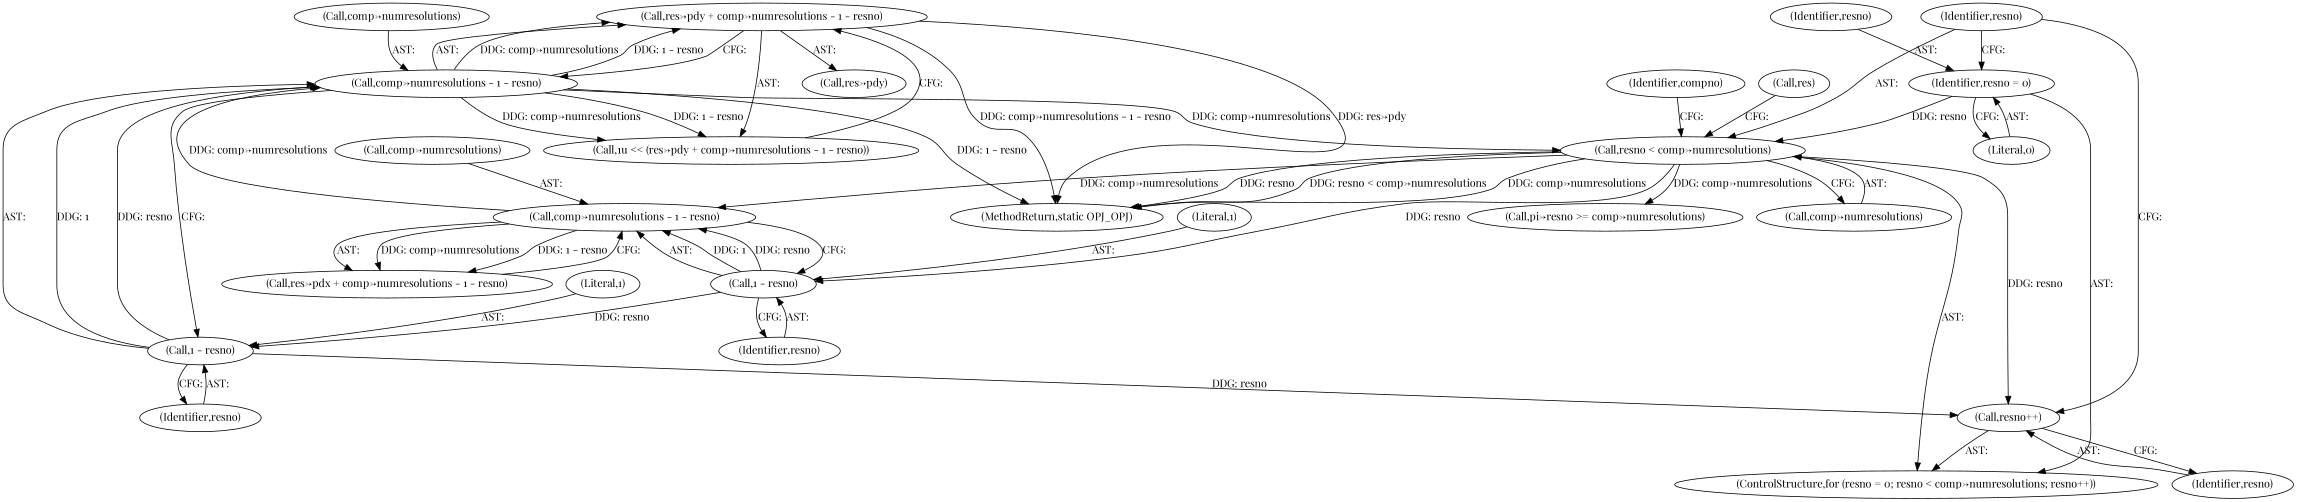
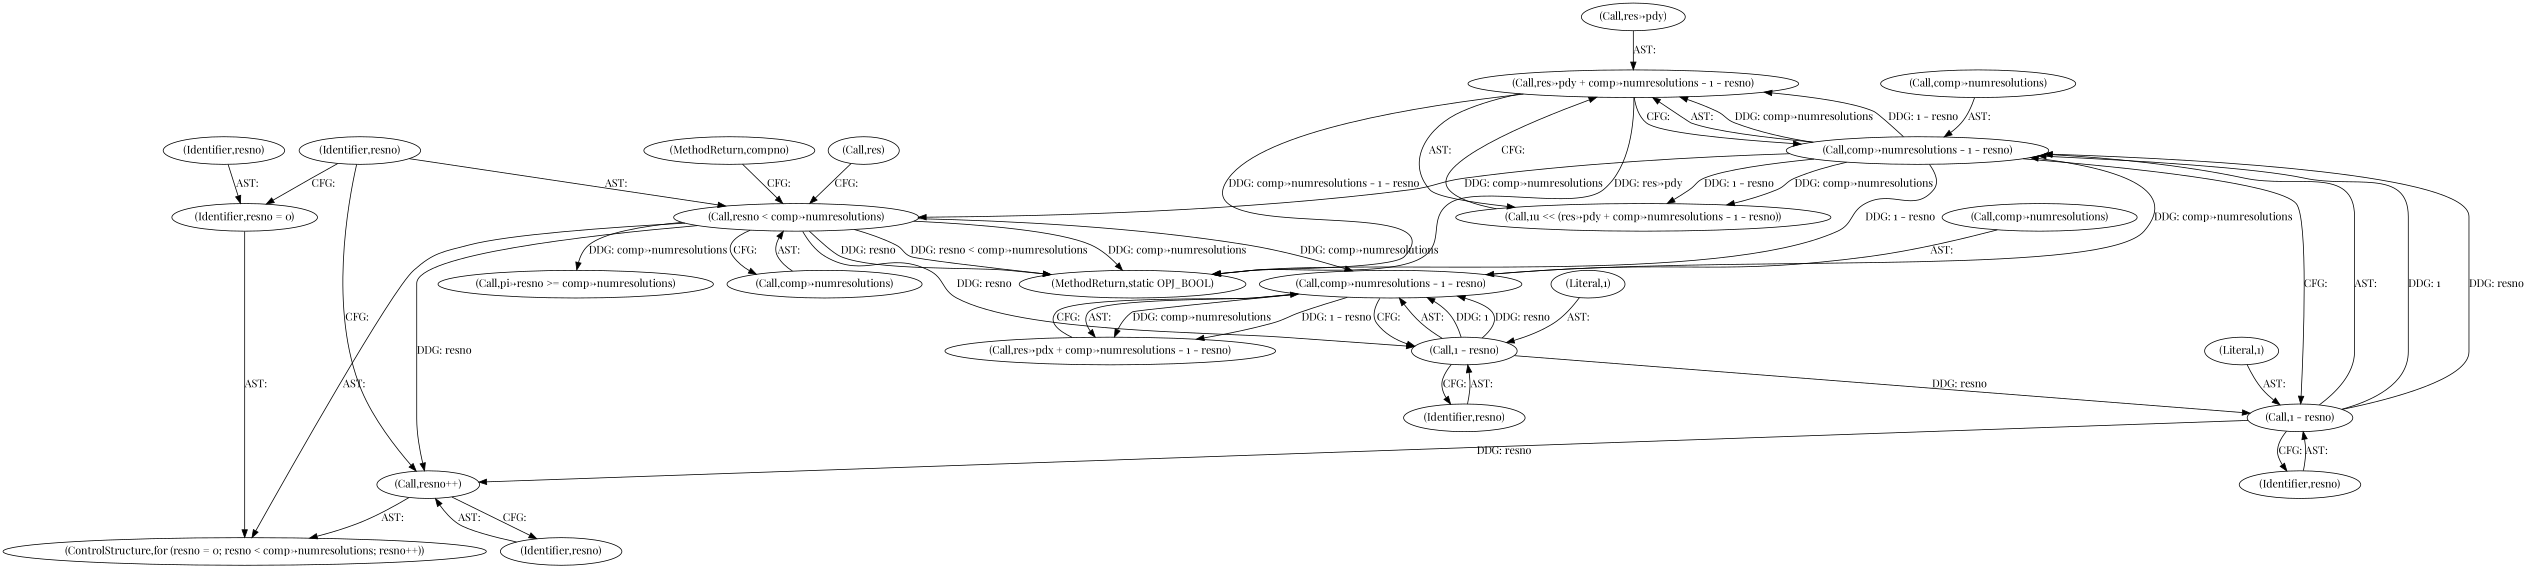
(805, 48) -> (1633, 46)
(1676, 84) -> (729, 151)
(1869, 125) -> none
(2012, 151) -> none
(1057, 217) -> (1133, 284)
